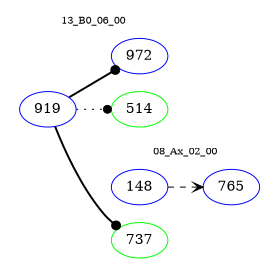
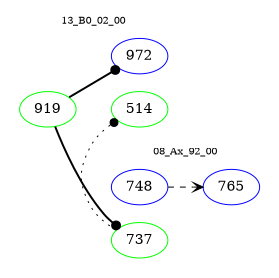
(94, 21) -> (94, 21)
(48, 109) -> (48, 109)
(90, 109) -> (82, 170)
(186, 152) -> (186, 152)
(140, 187) -> (140, 187)
